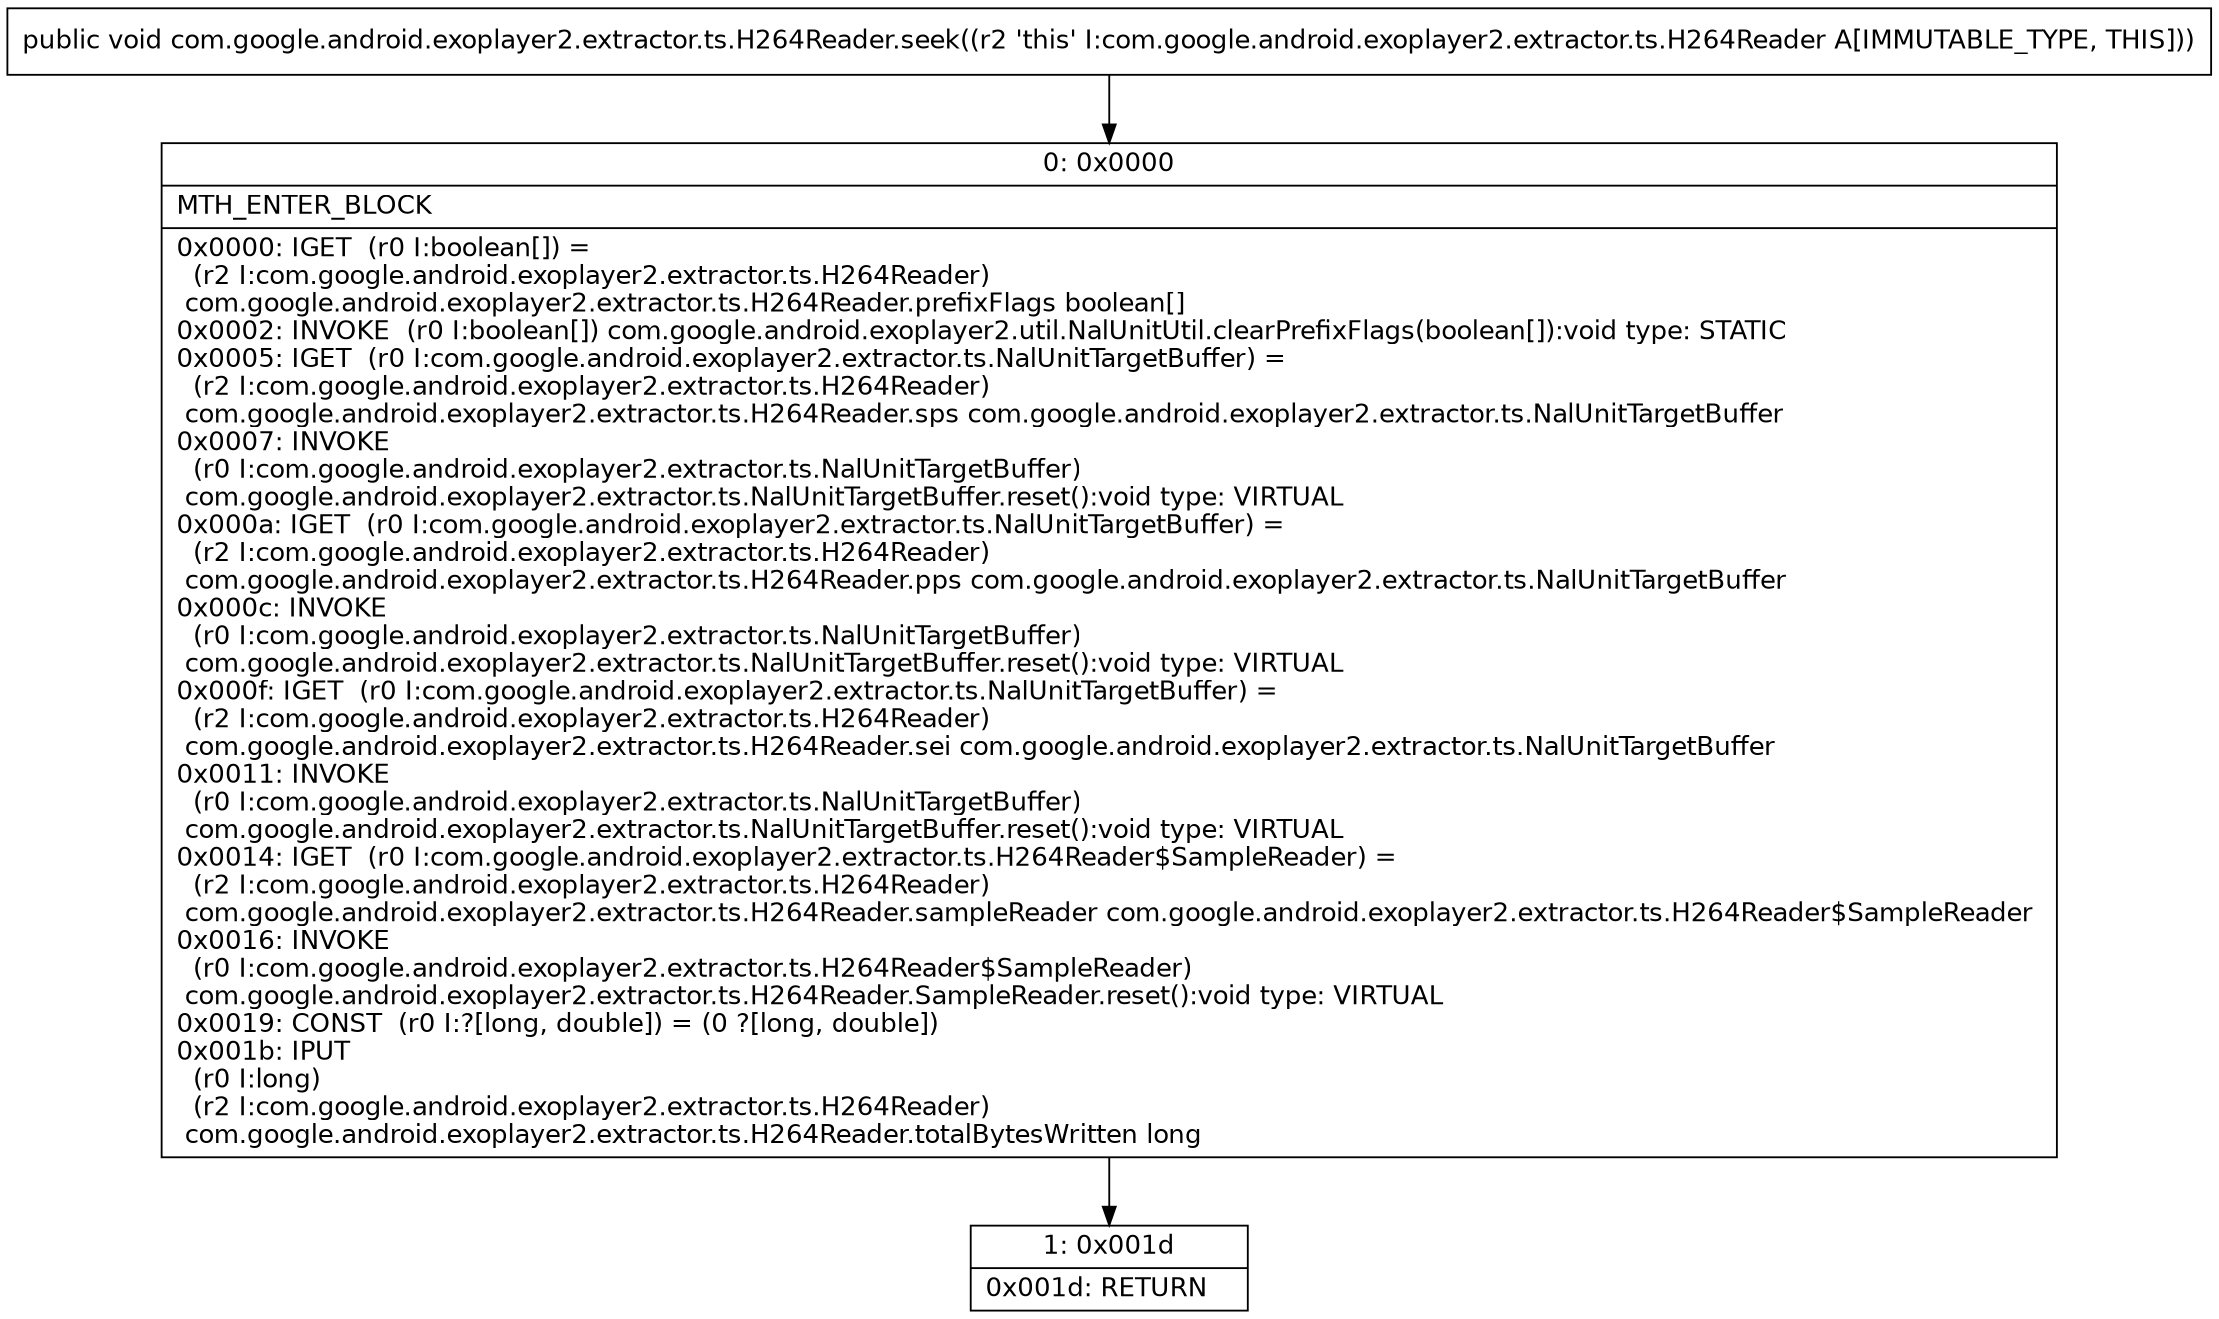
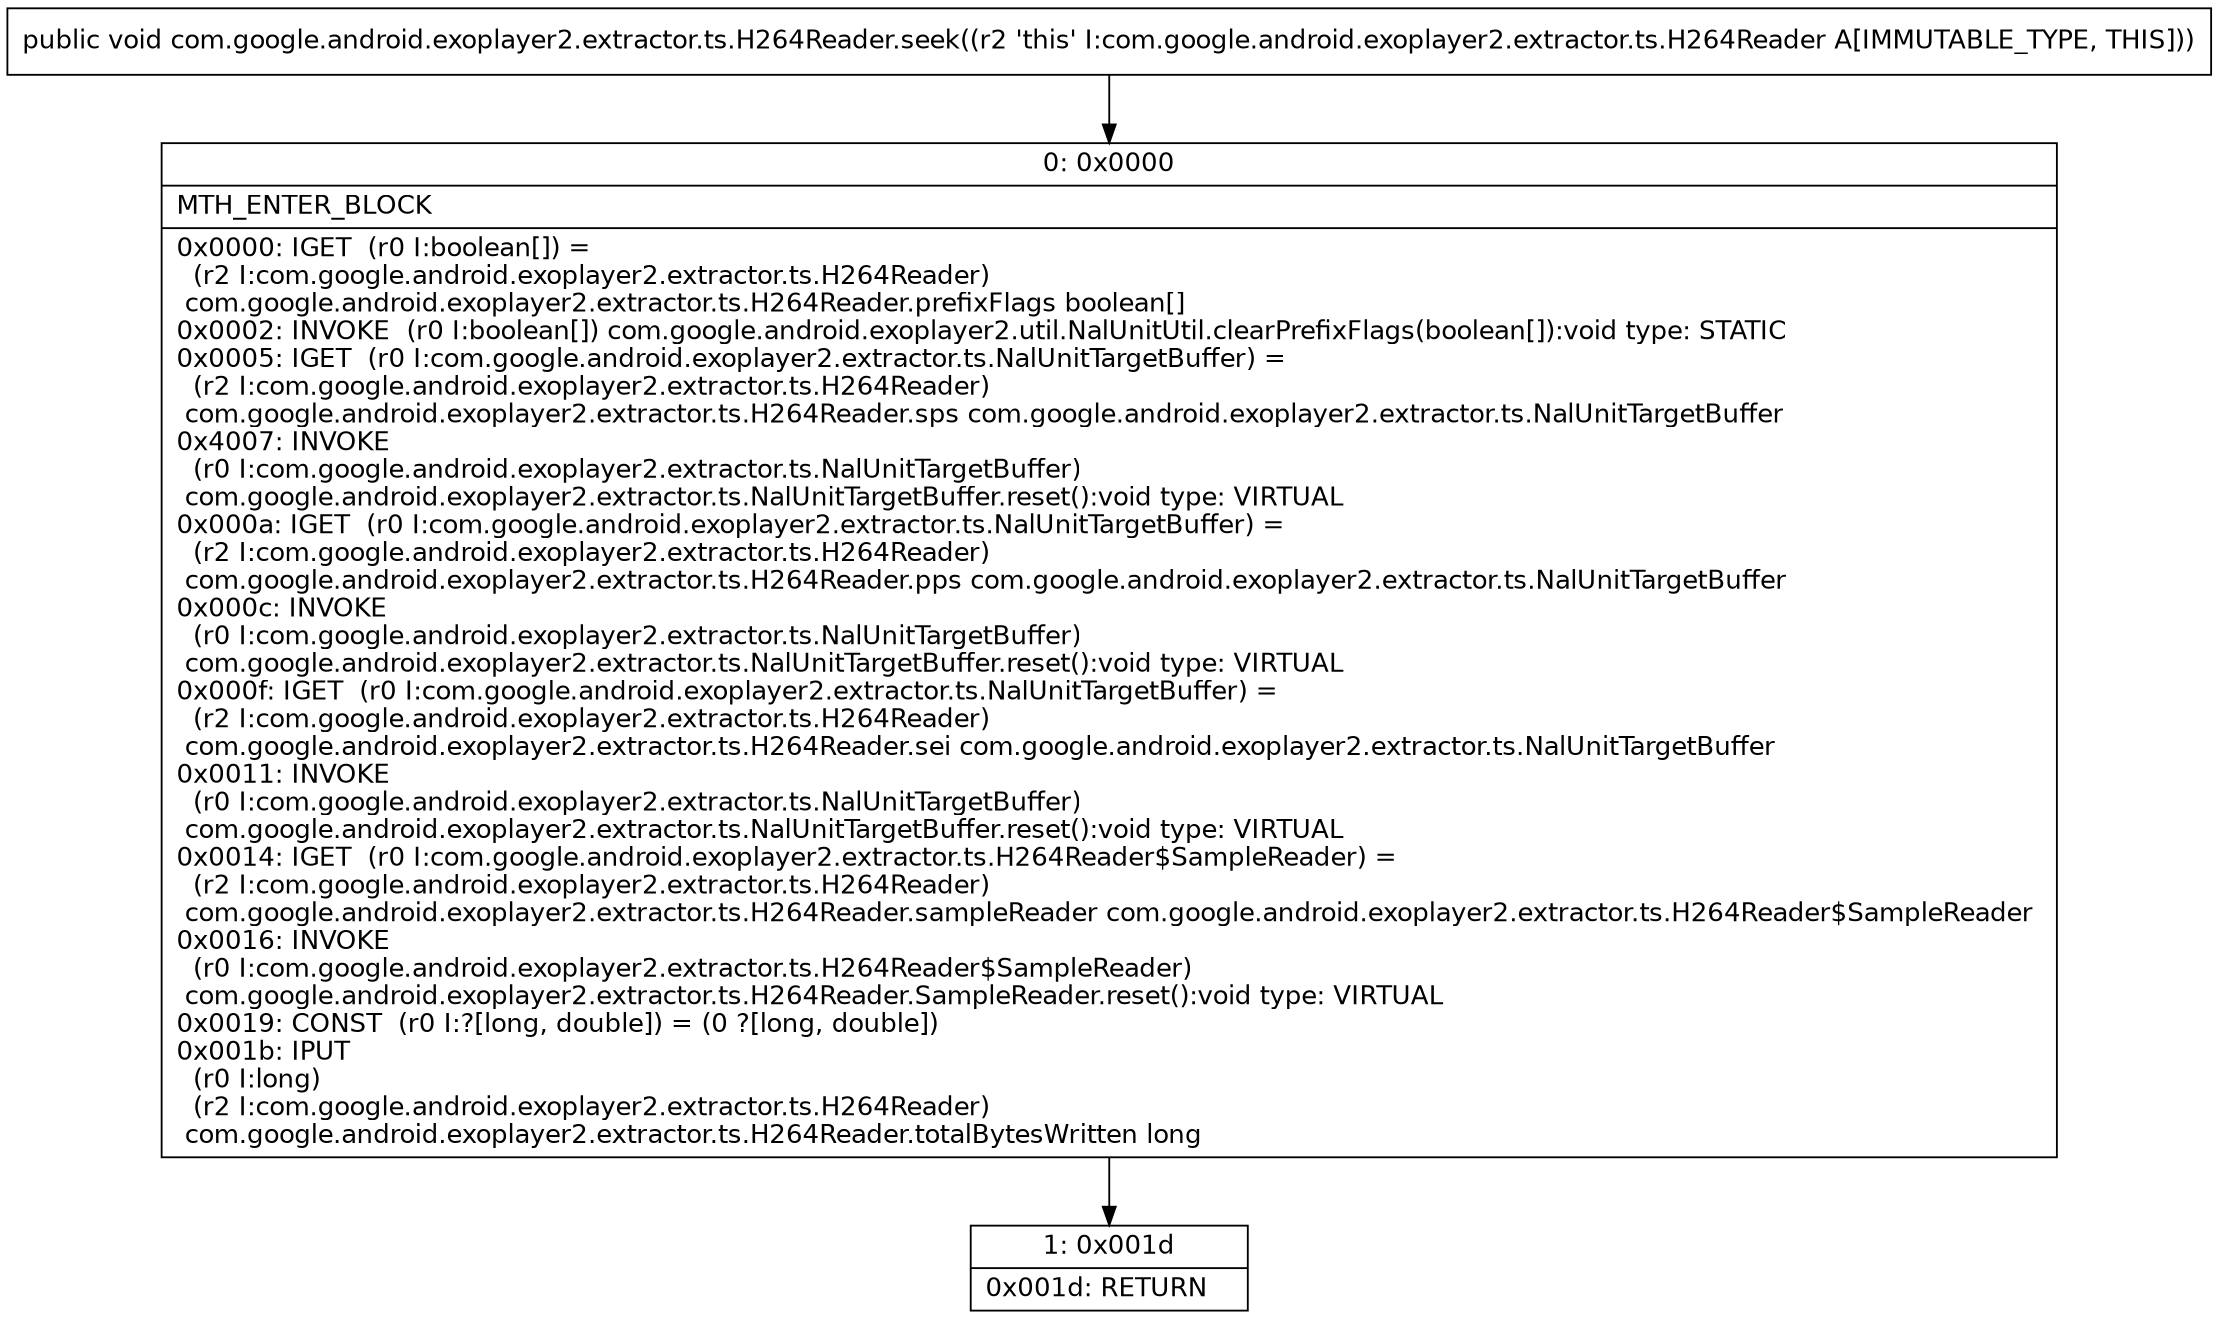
(292, 442) -> (292, 442)
